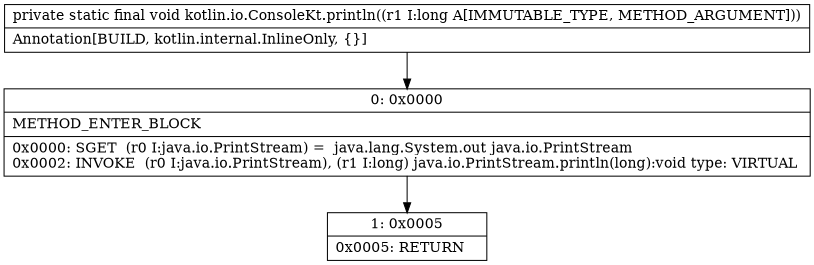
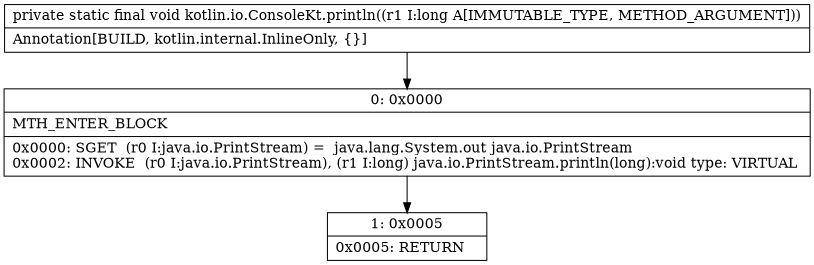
(107, 124) -> (90, 124)
